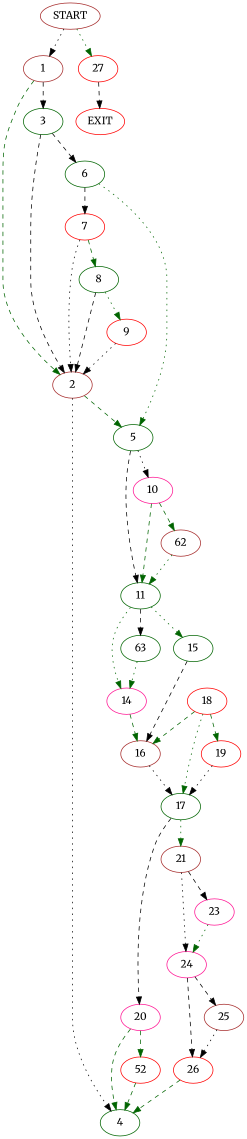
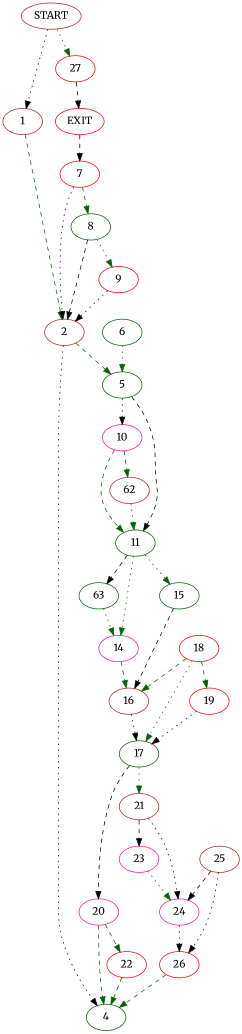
(43, 122) -> none
(85, 197) -> (80, 144)
(203, 988) -> (202, 883)
(190, 1014) -> (179, 935)
(141, 1070) -> (127, 965)
